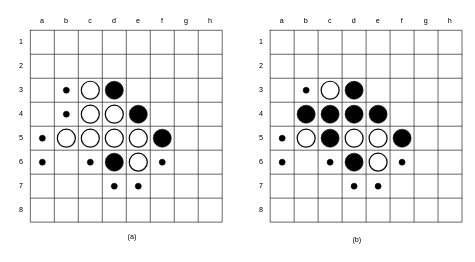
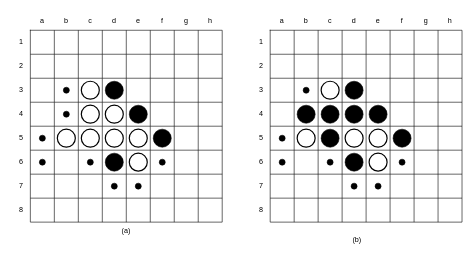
(132, 237) -> (126, 231)
